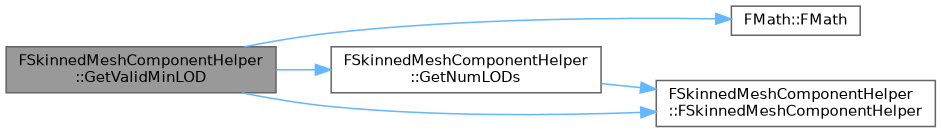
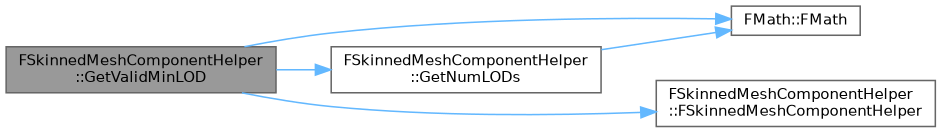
(621, 86) -> (659, 41)
